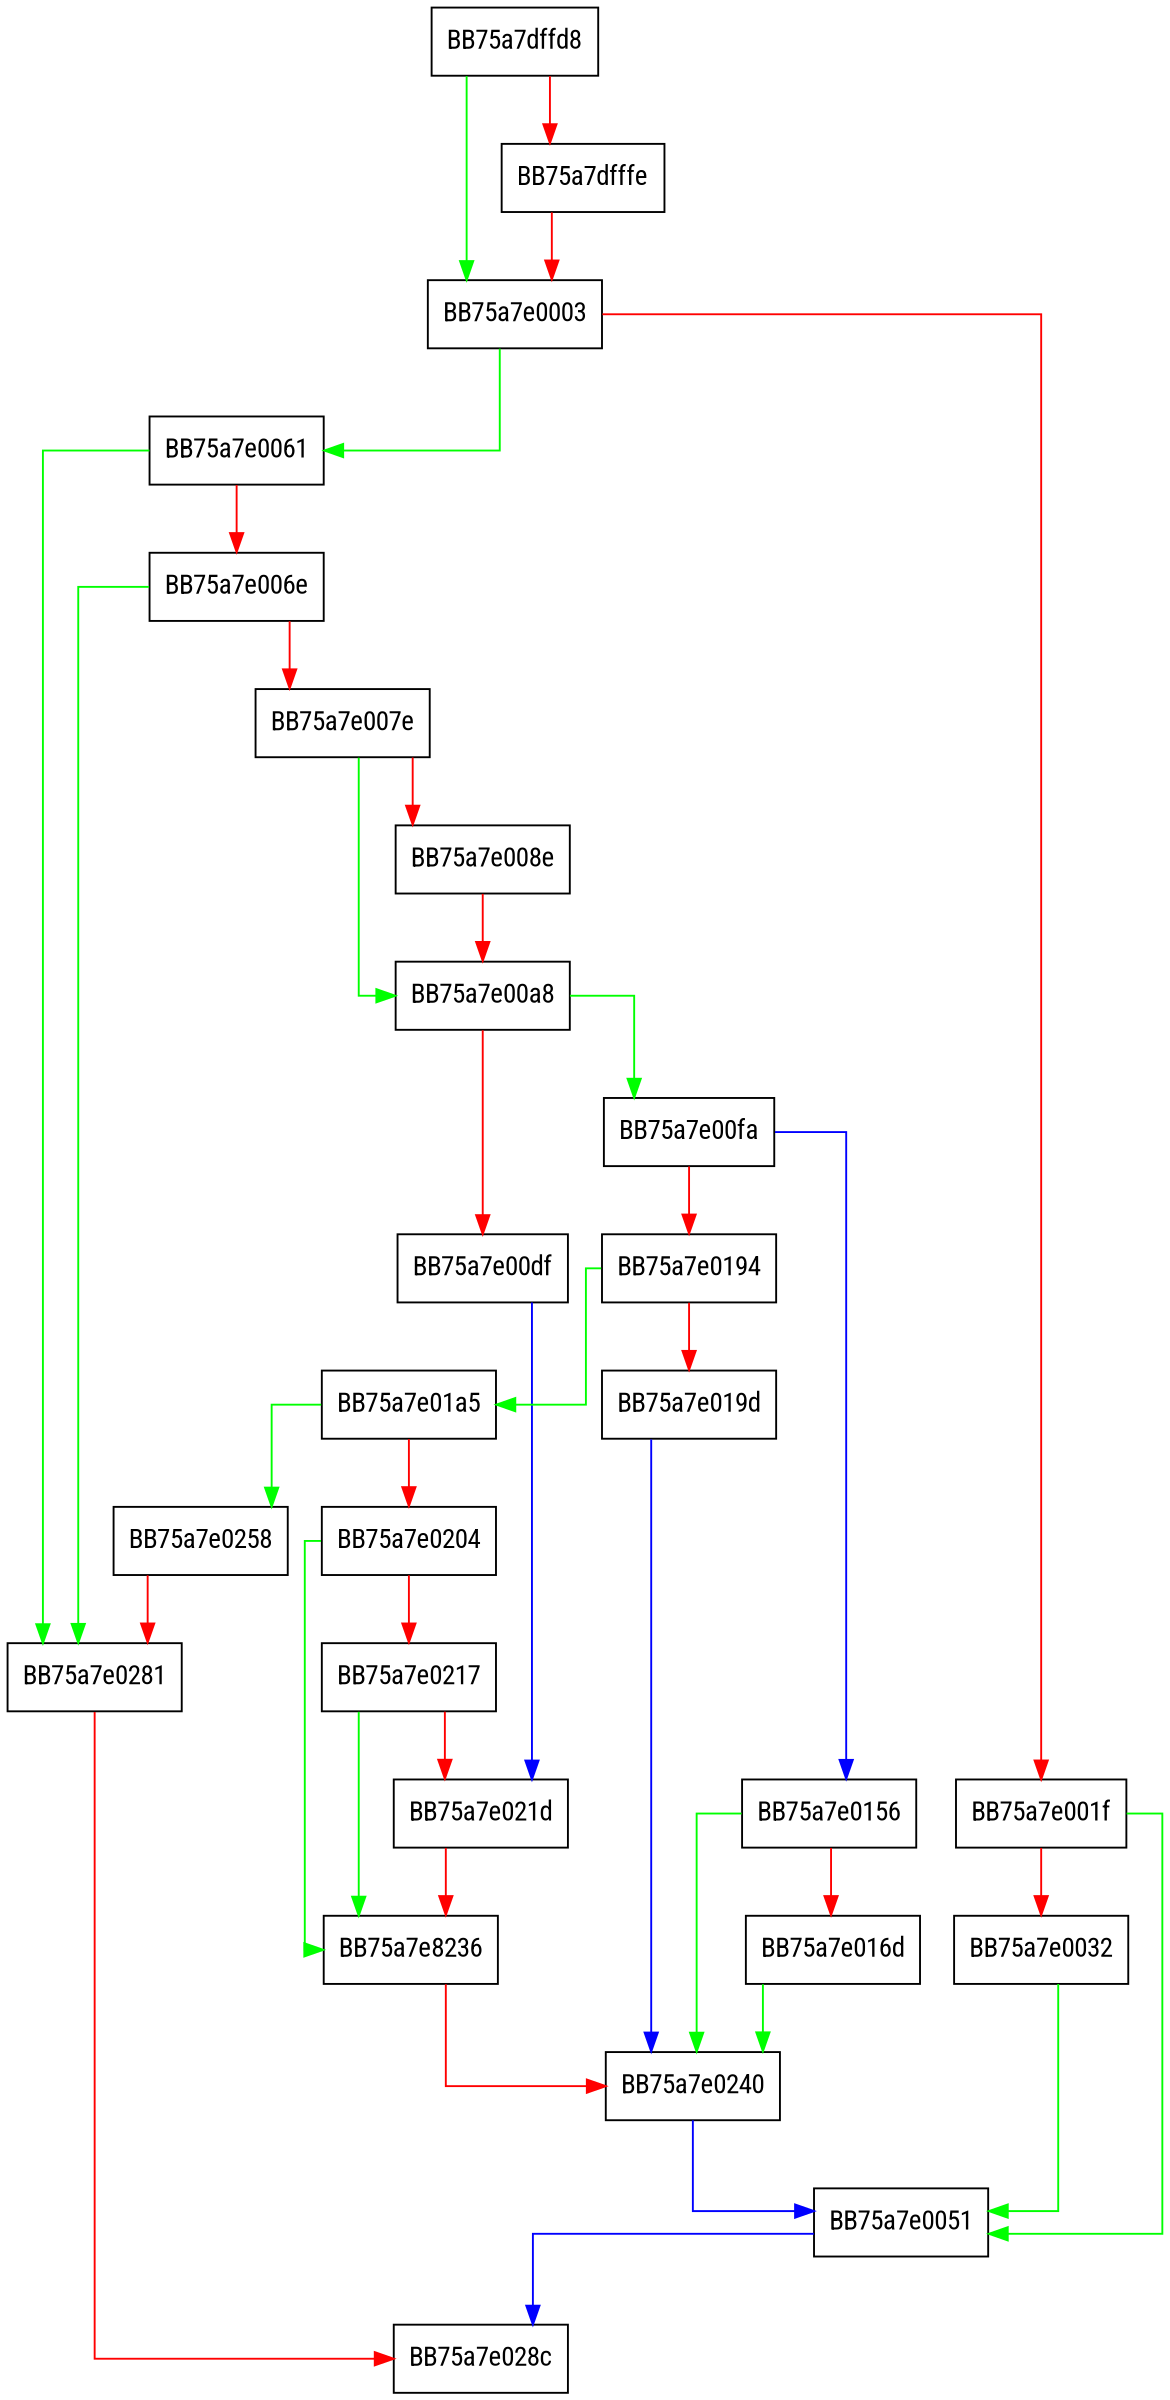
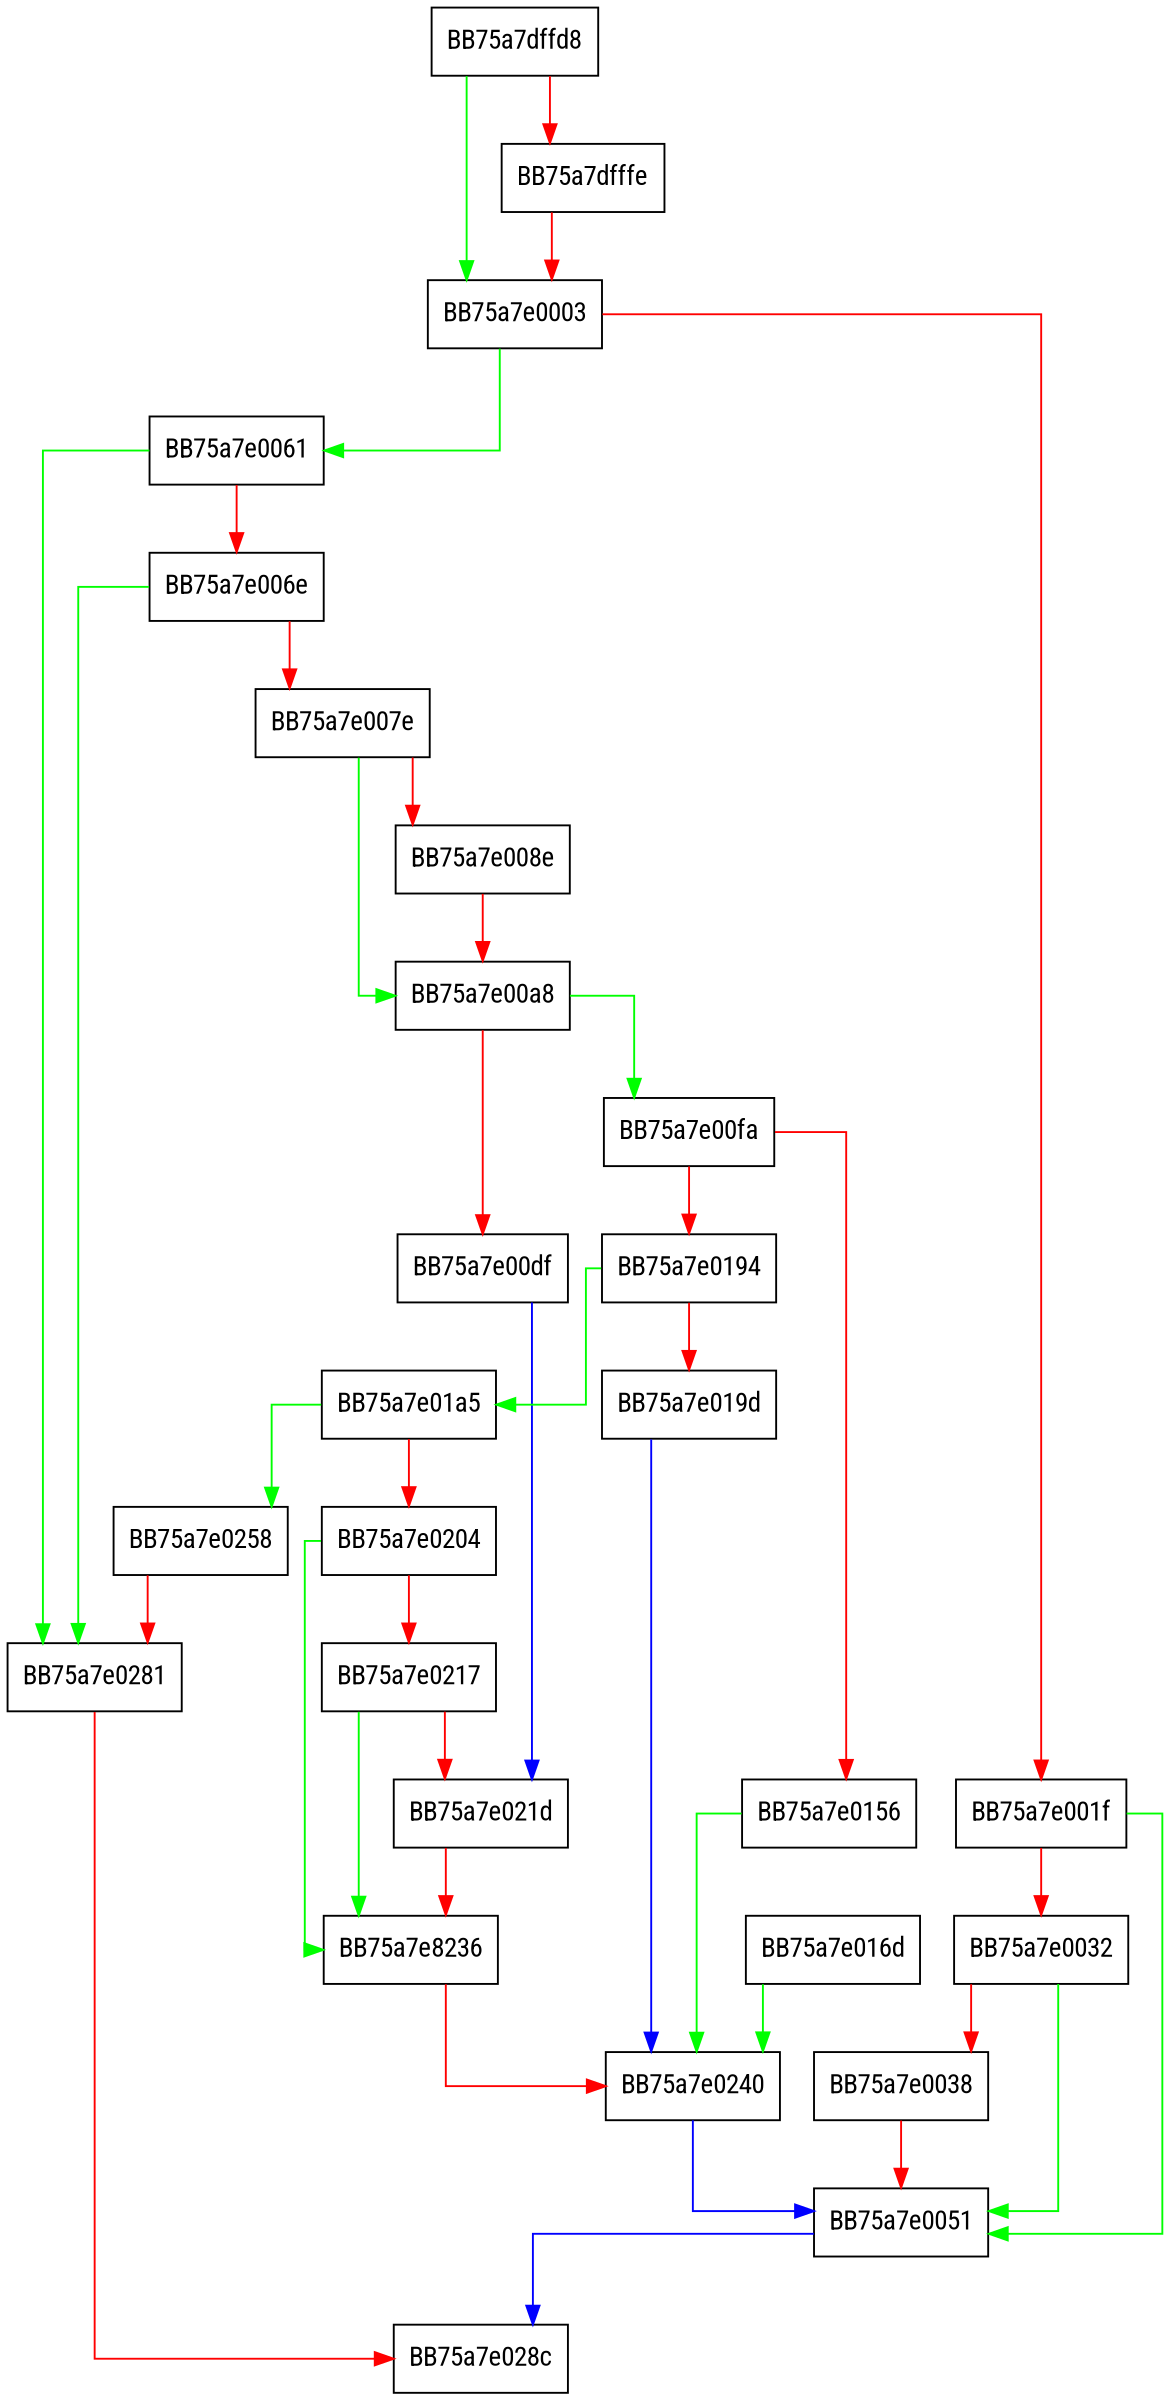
(846, 1410) -> (846, 1410)
(831, 1872) -> none
none -> (901, 2086)
